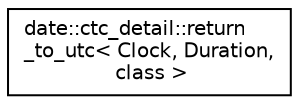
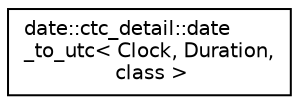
(149, 52) -> (149, 52)
